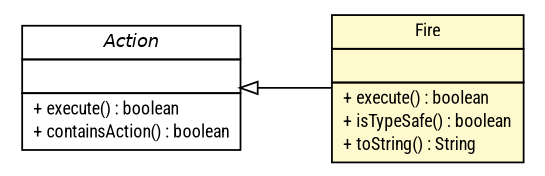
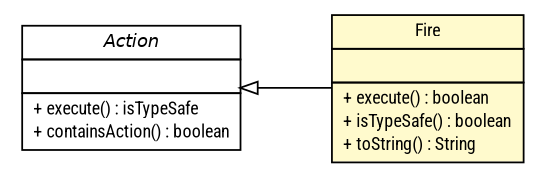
(106, 109) -> (116, 109)
